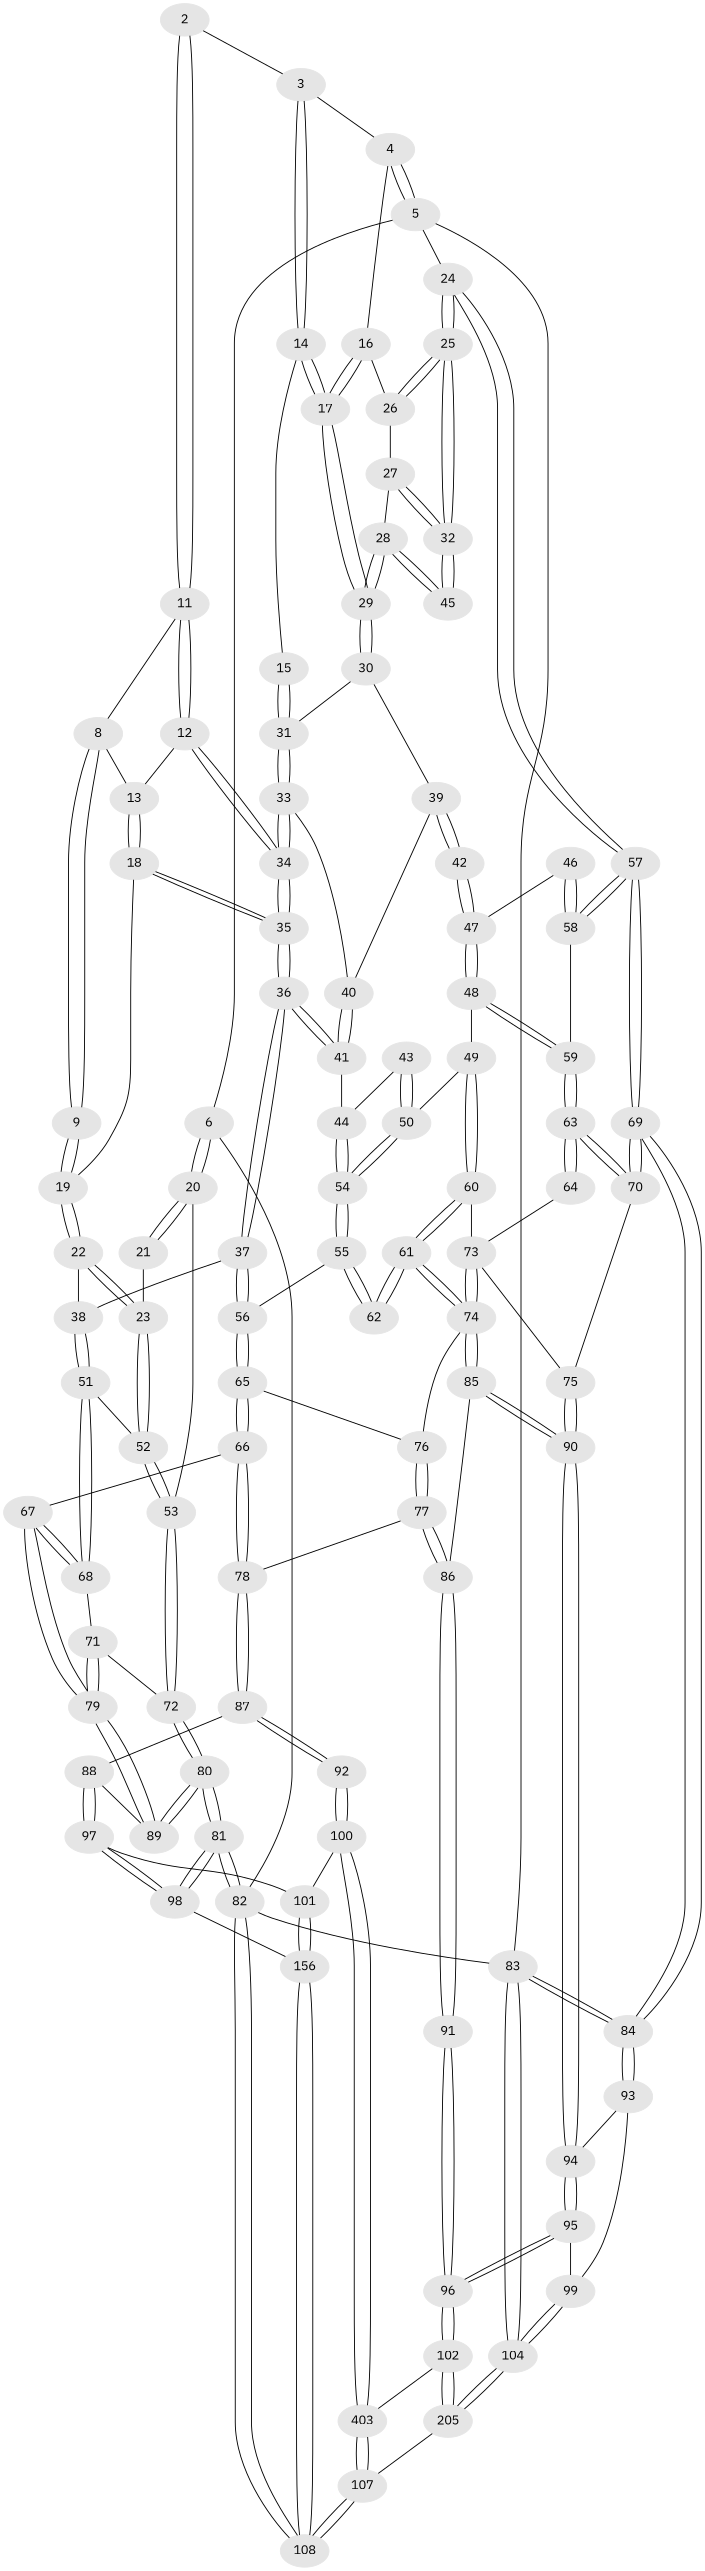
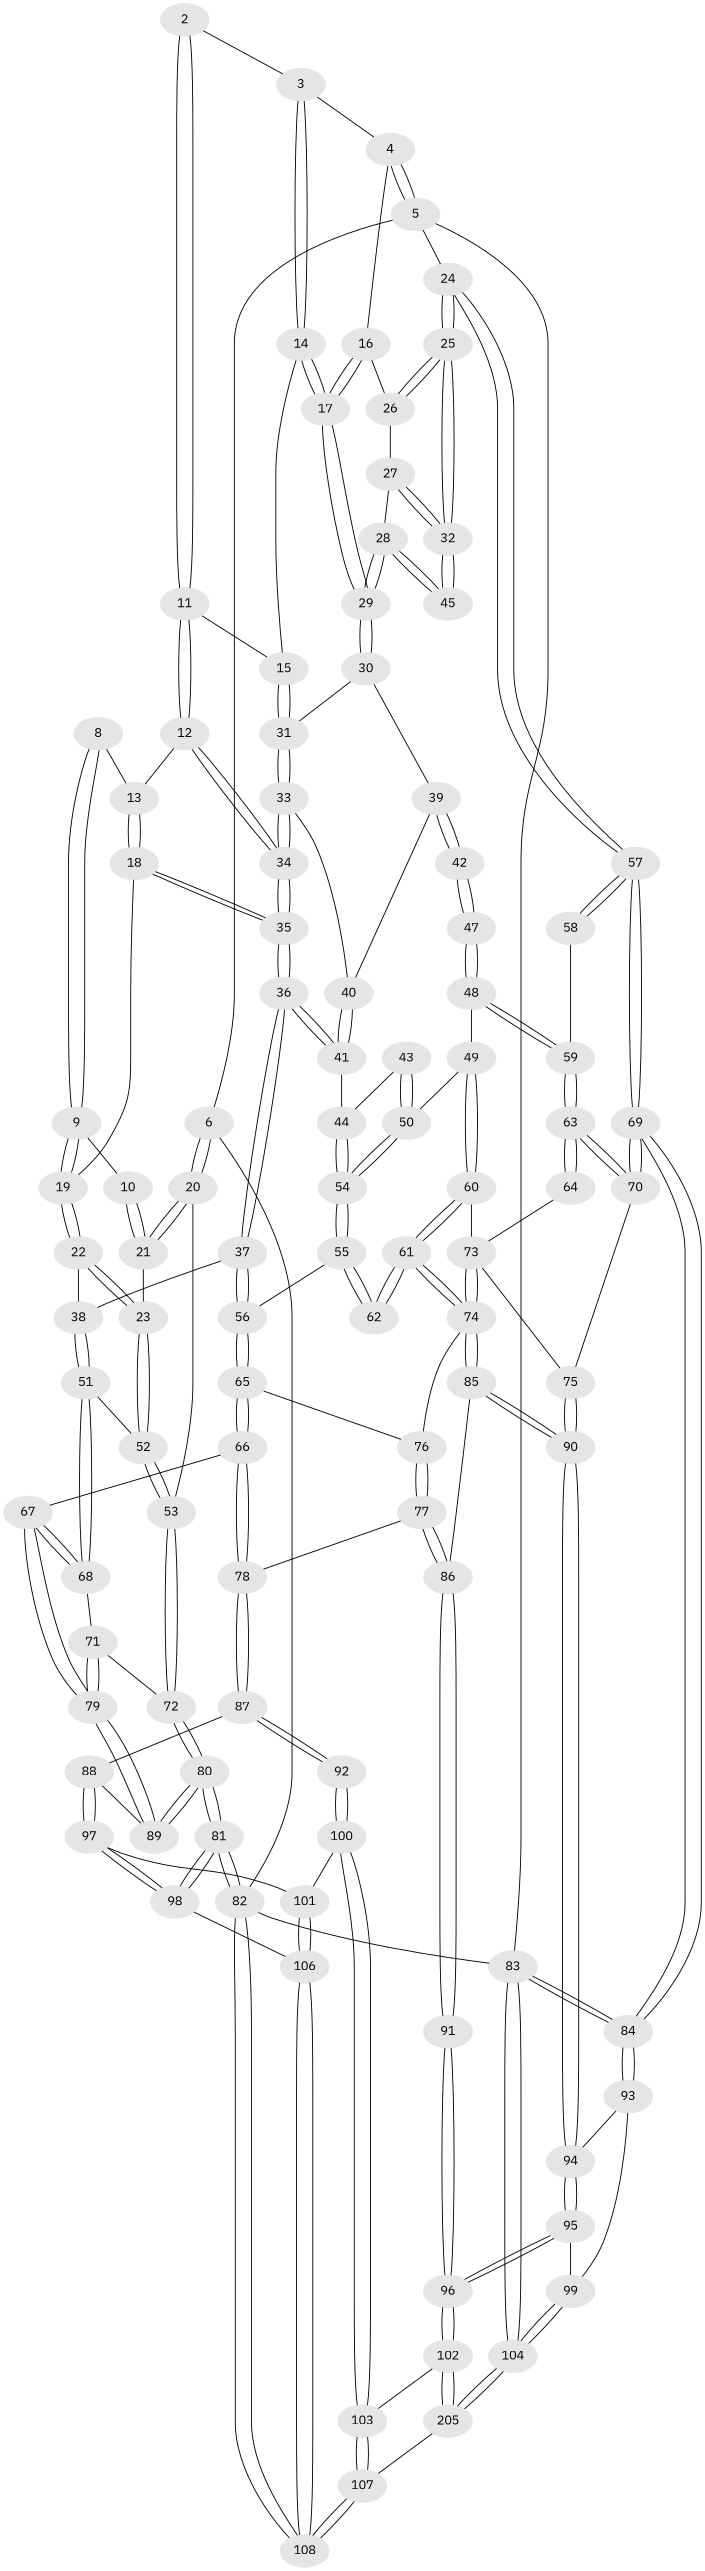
(142, 669) -> (228, 632)
(571, 864) -> none
none -> (128, 1188)
(305, 1967) -> (305, 1967)
(362, 2421) -> (362, 2421)
